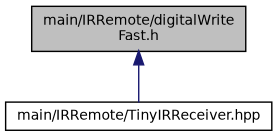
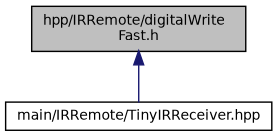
(139, 29) -> (139, 29)
